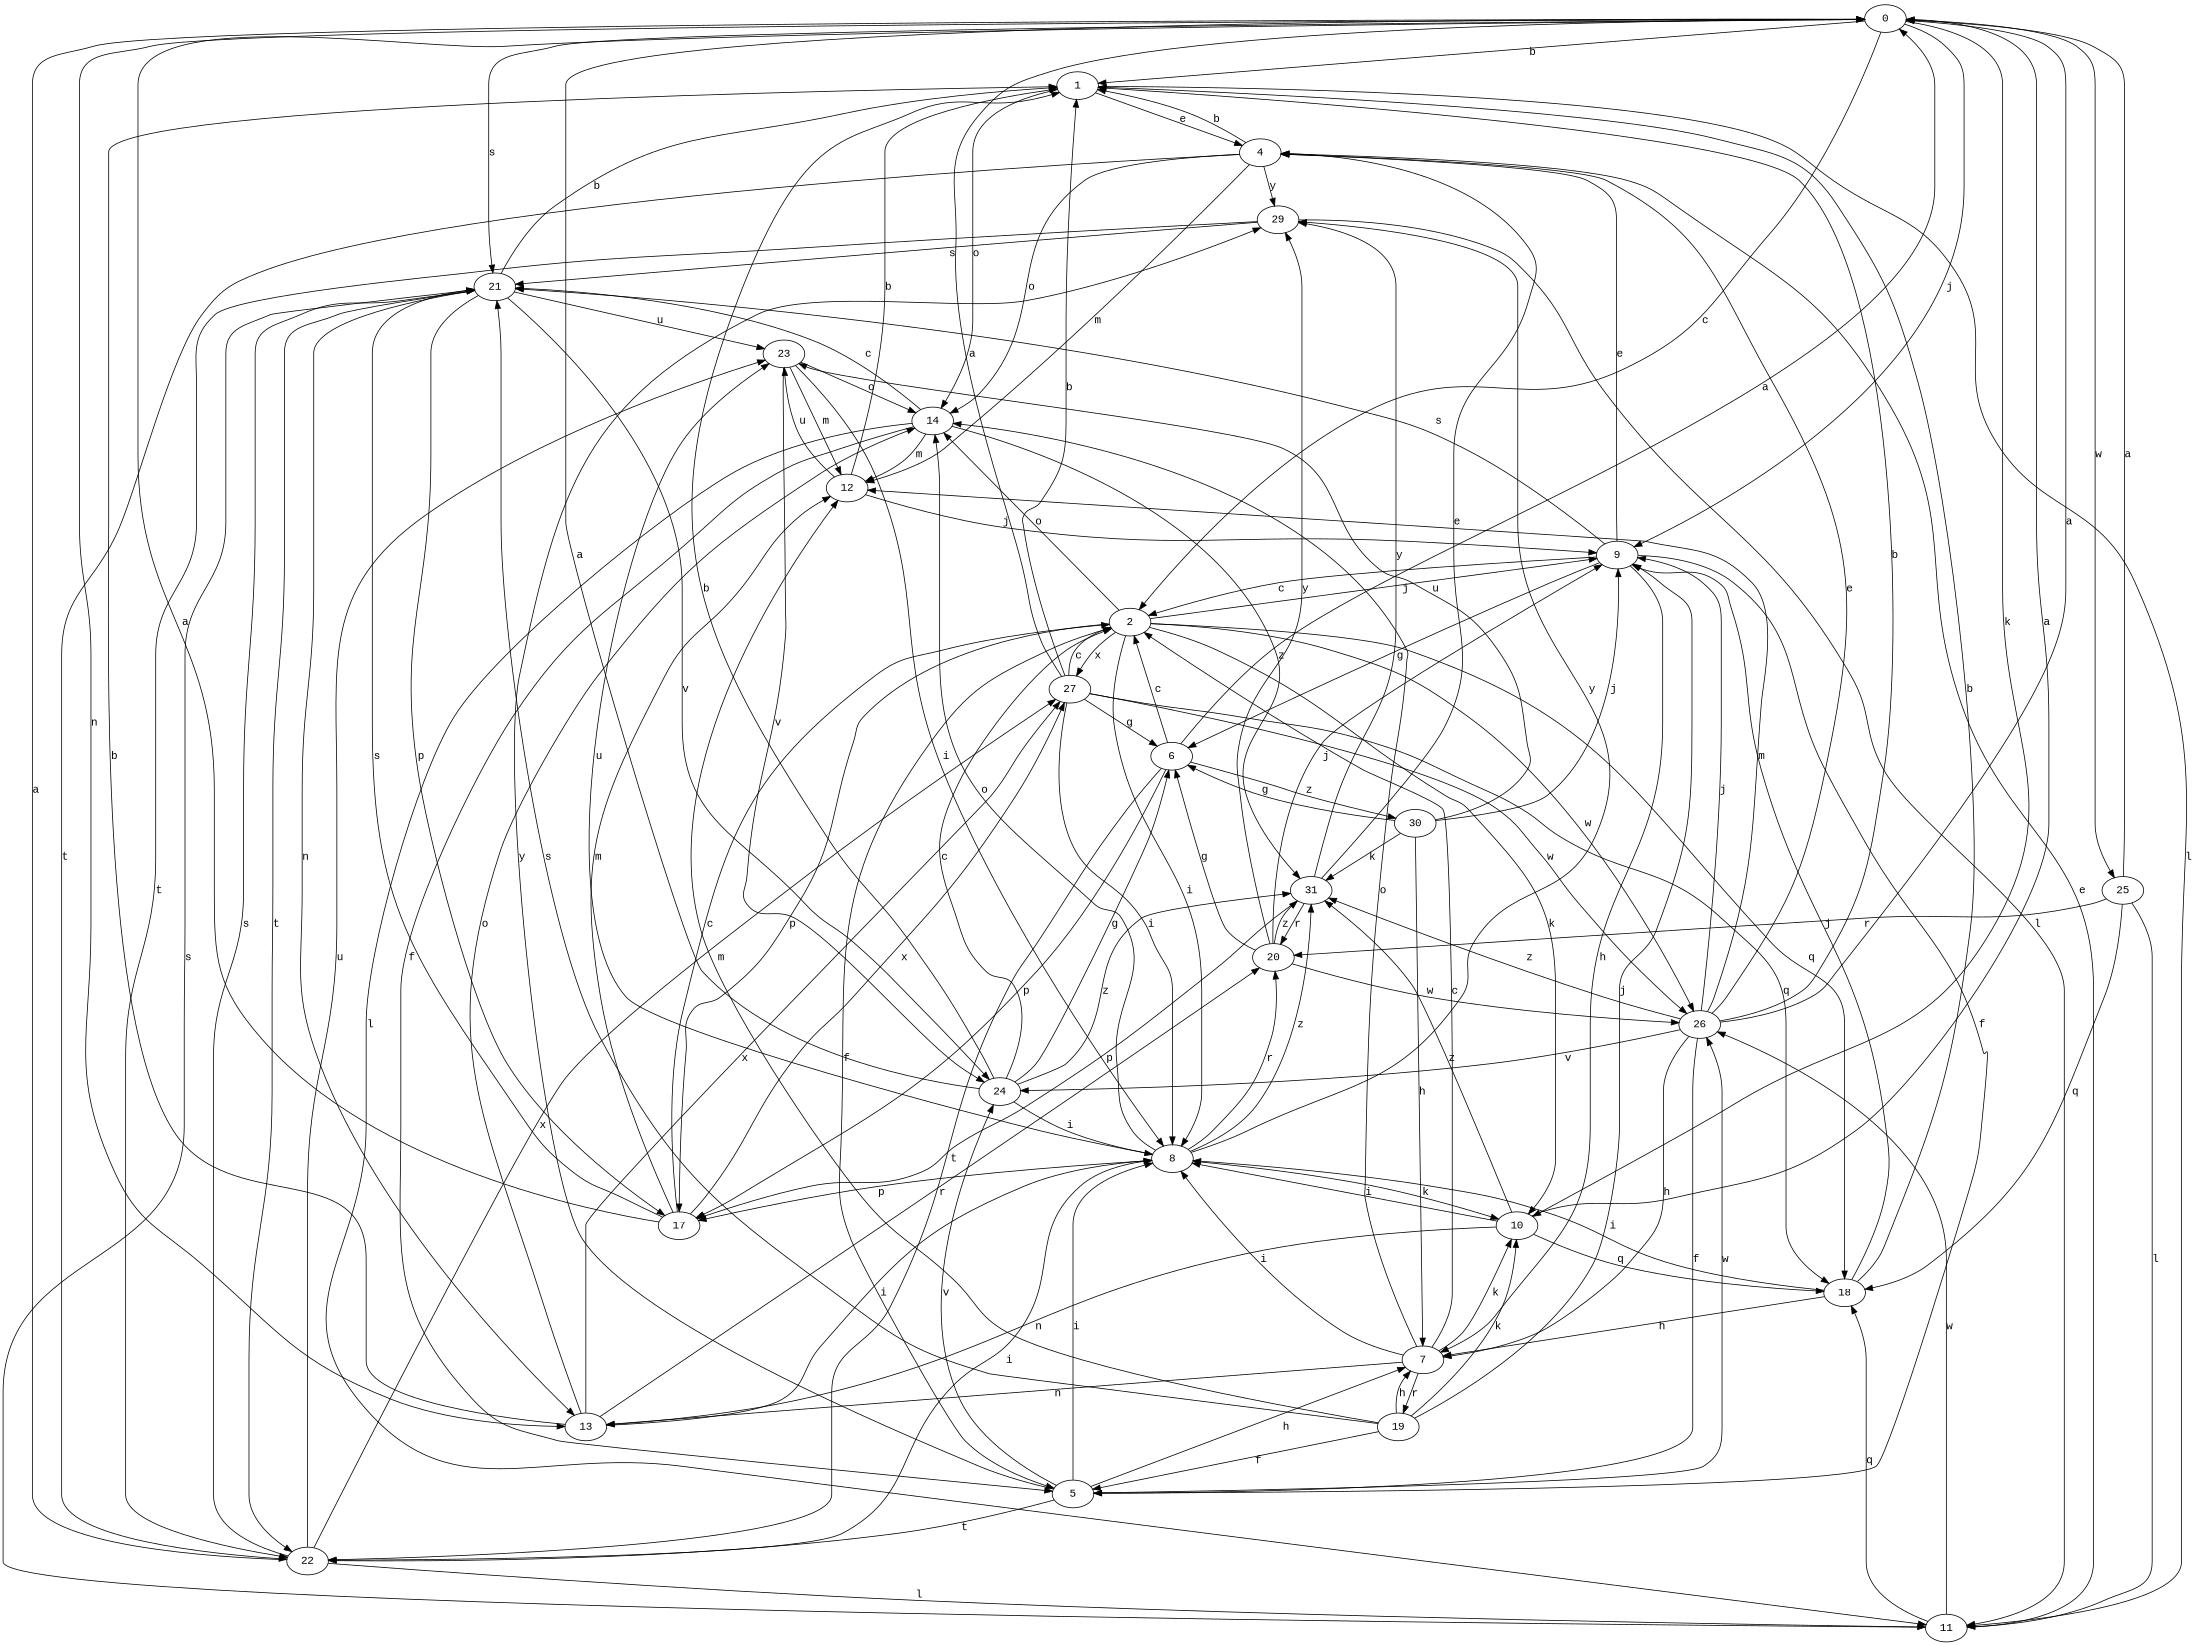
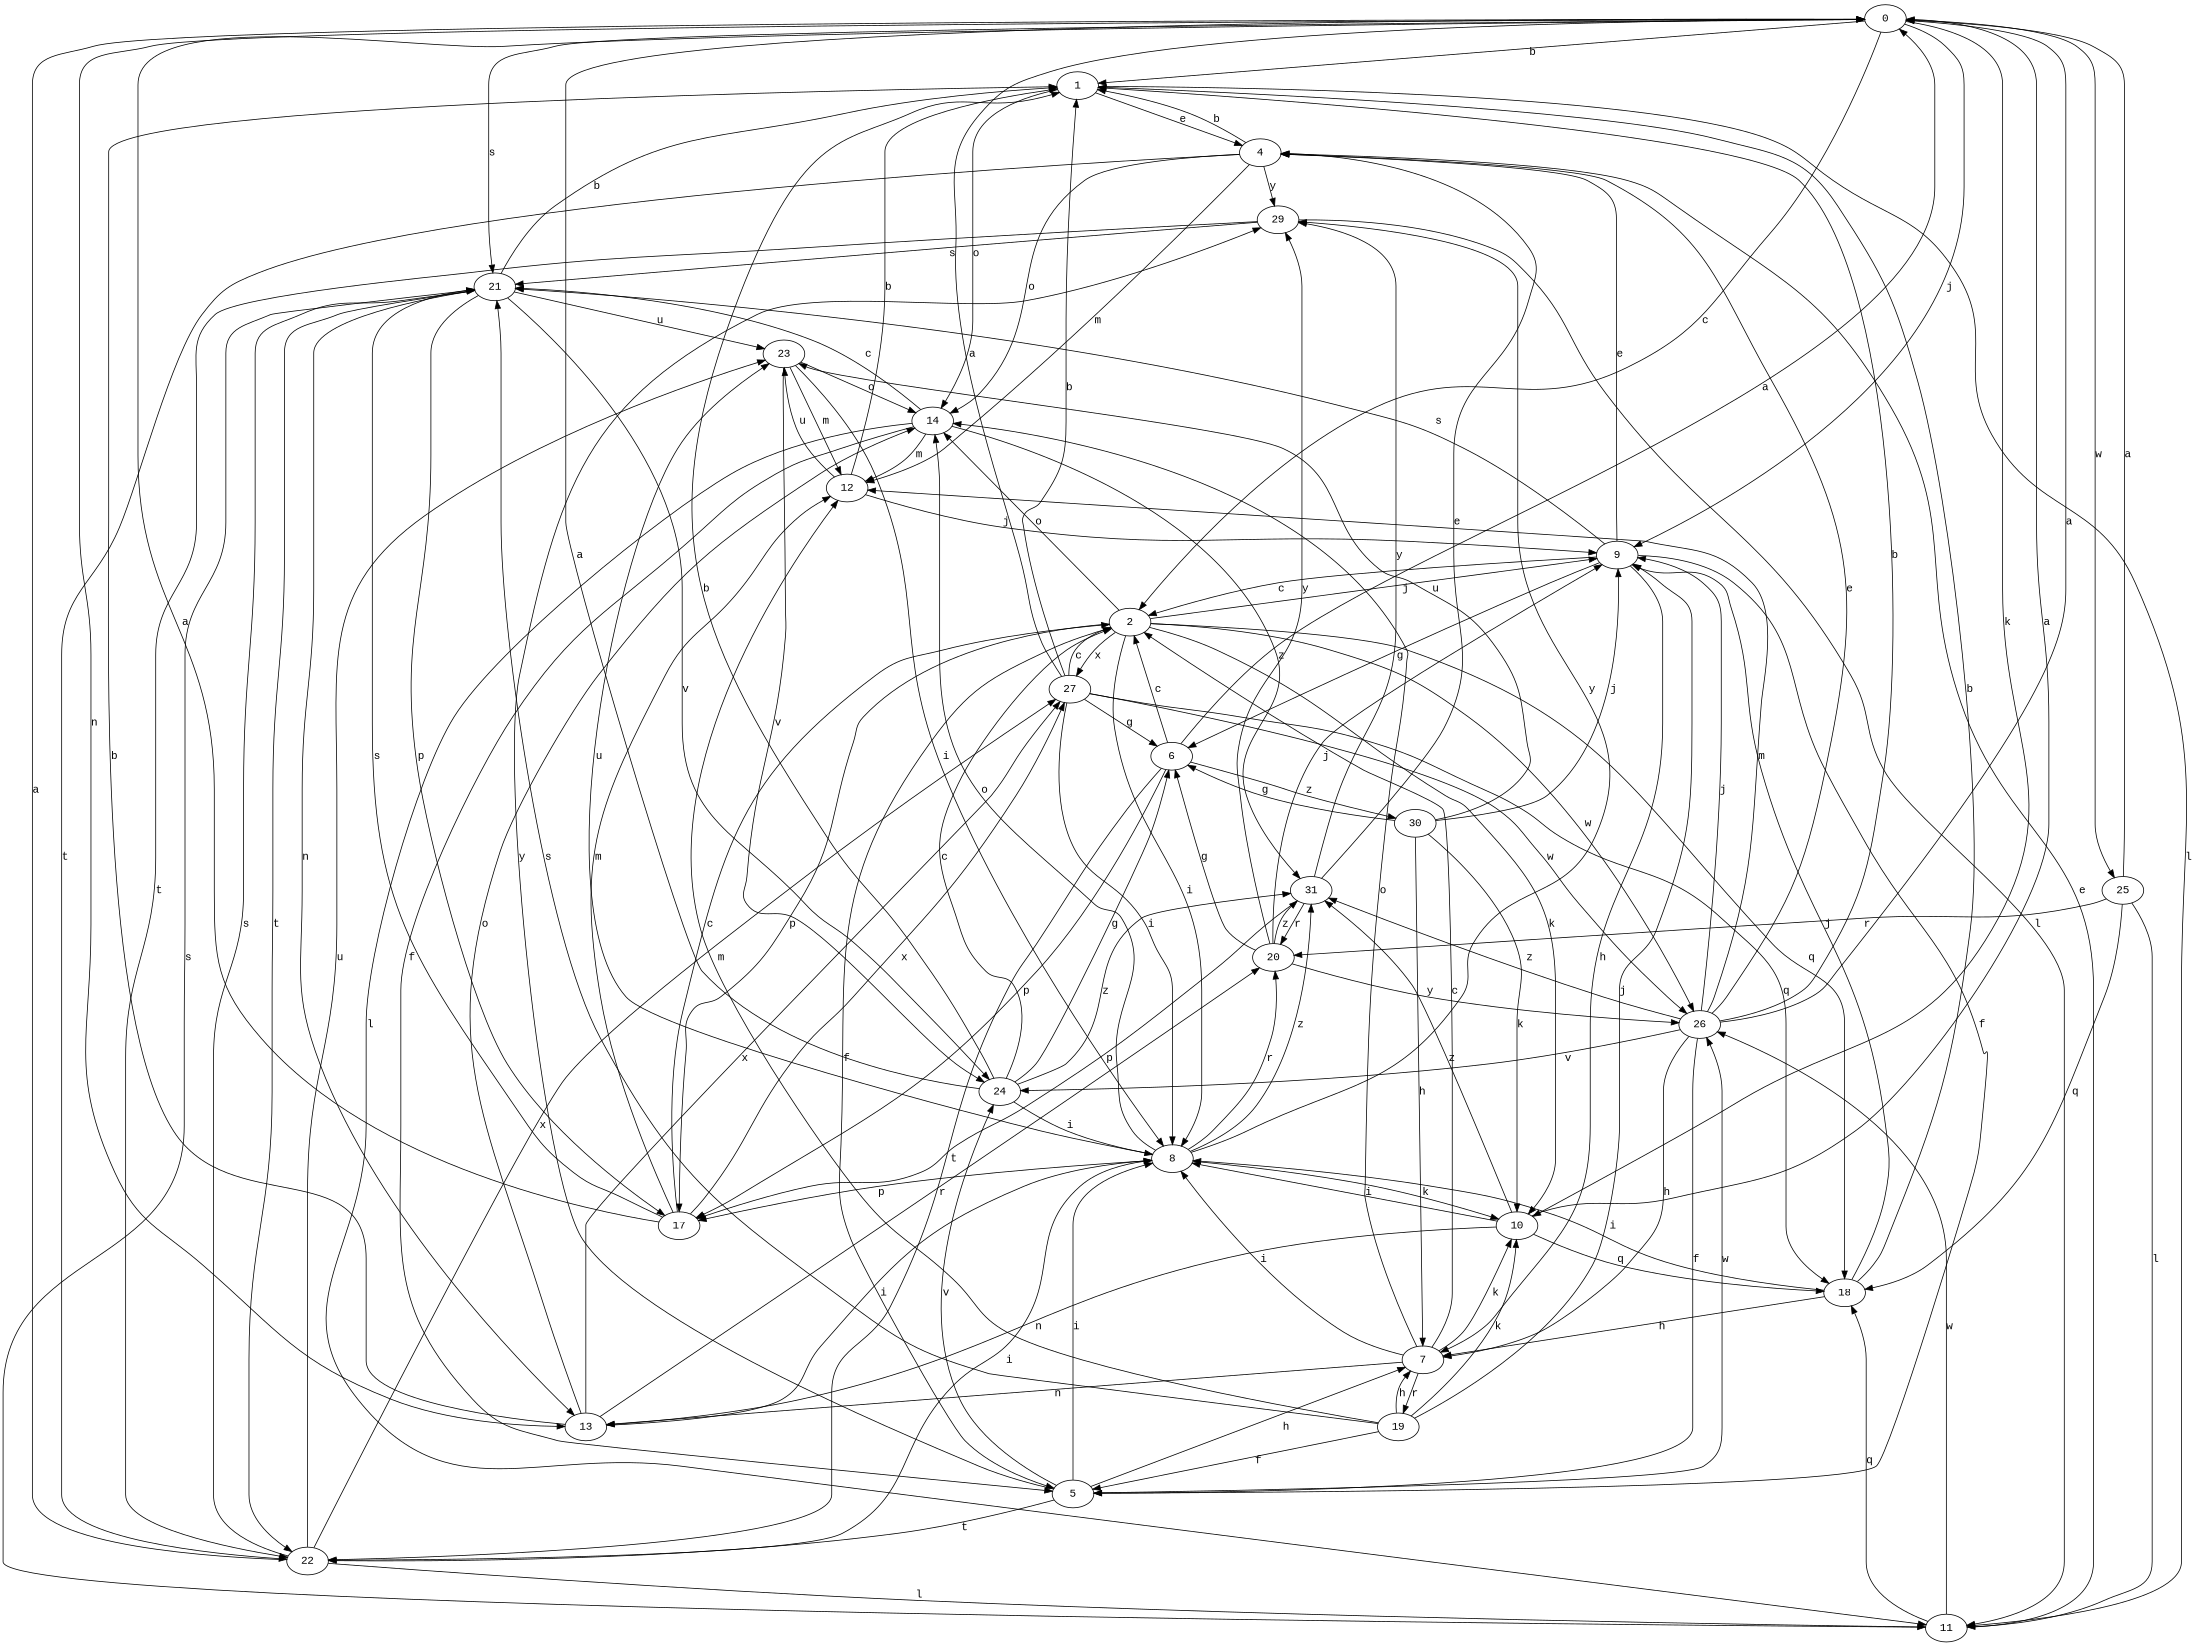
(1367, 855) -> (1518, 1003)
(1430, 991) -> (1430, 991)
